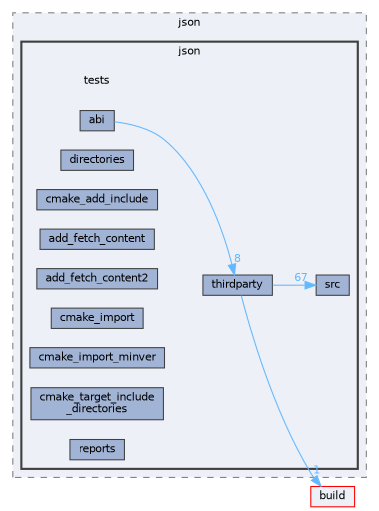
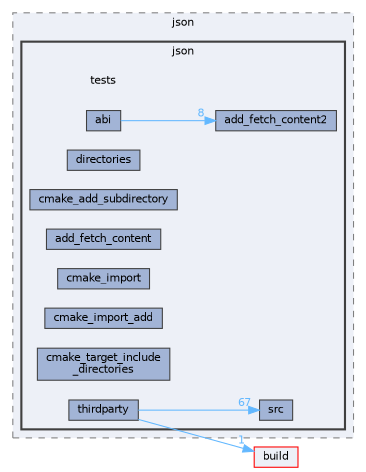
(194, 174) -> (163, 121)
(97, 200) -> (104, 200)
(97, 358) -> (104, 318)
(97, 450) -> none
